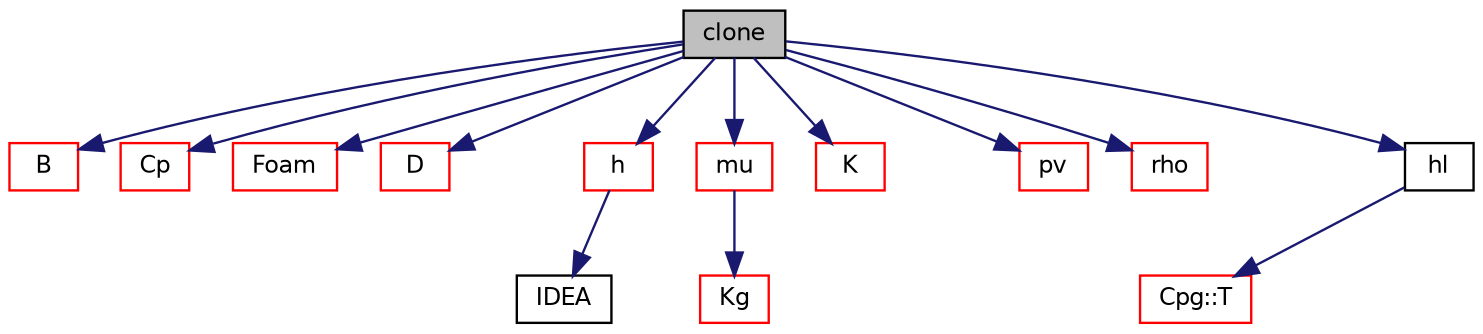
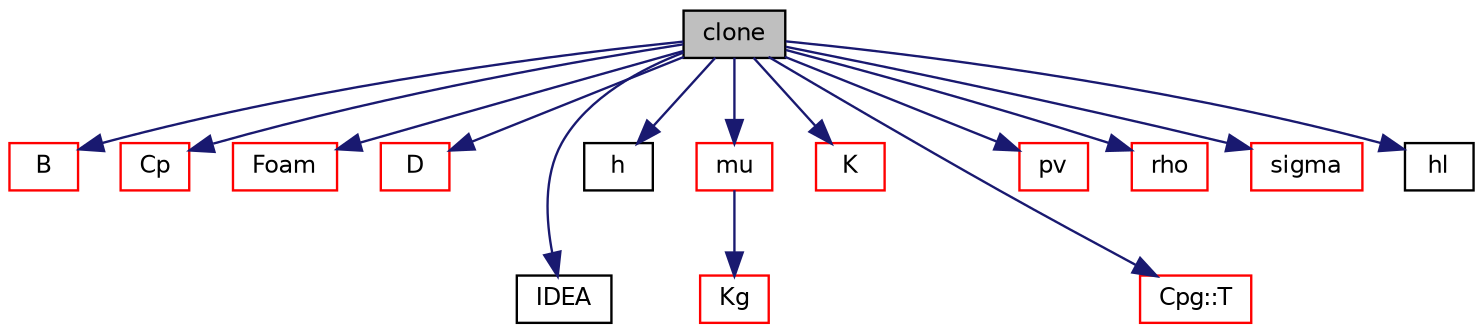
(619, 167) -> (619, 167)
none -> (1307, 167)
(596, 222) -> (573, 126)
(1330, 226) -> (951, 163)
